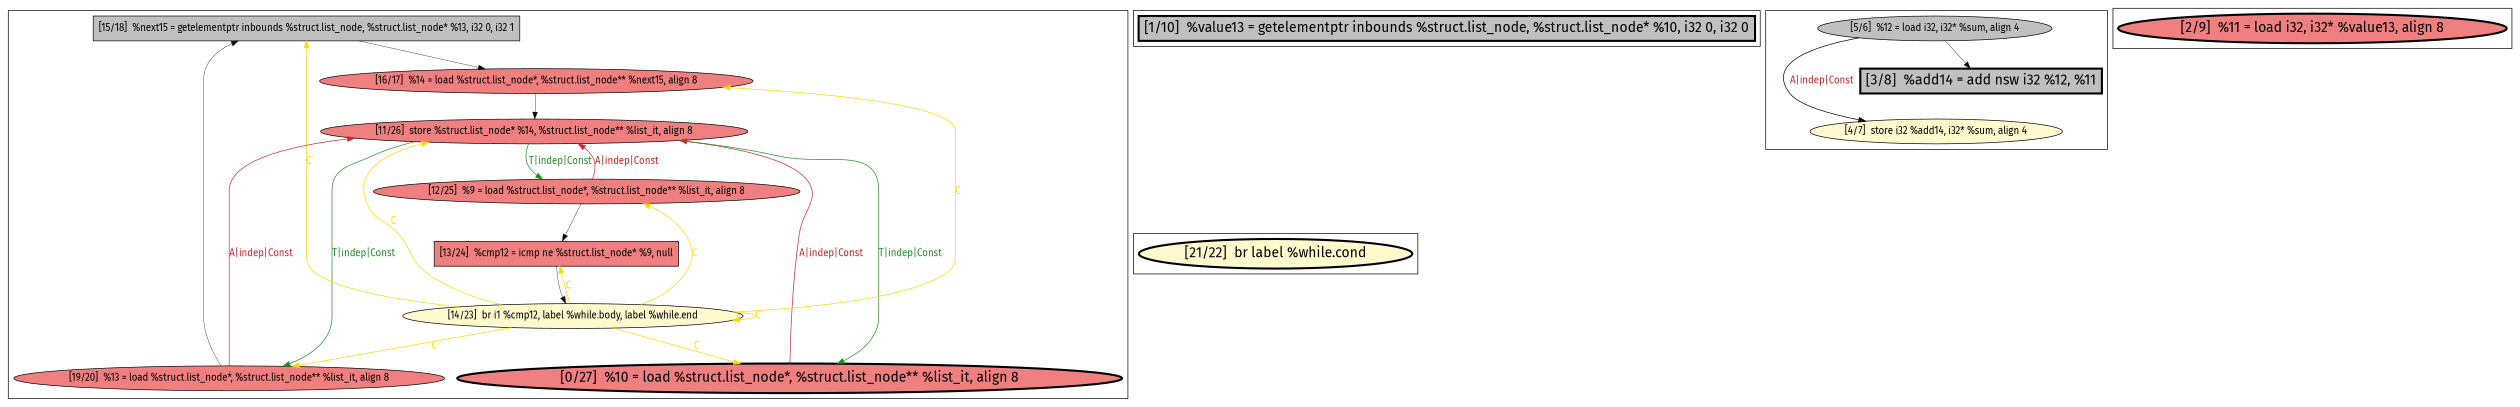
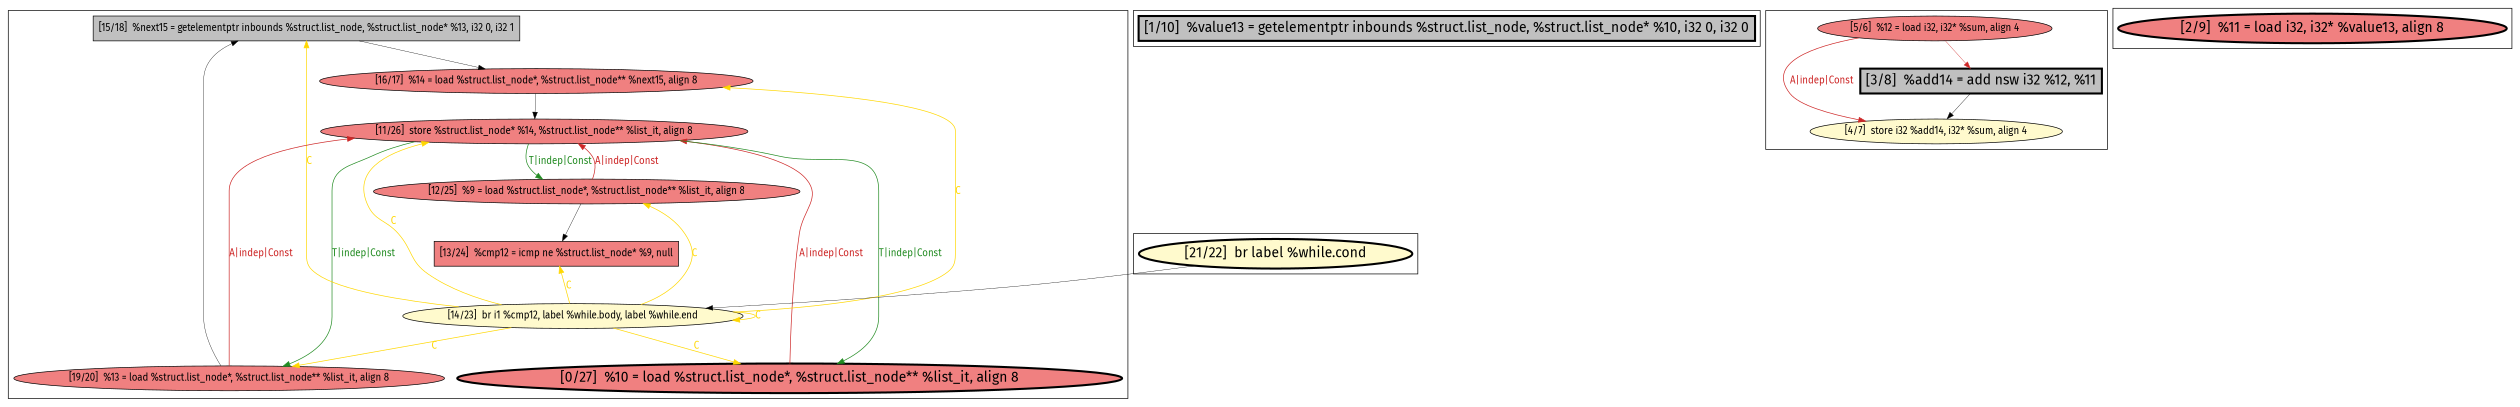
(1935, 28) -> (1935, 28)
(1956, 52) -> (1956, 52)
(1784, 79) -> (1784, 79)
none -> (1961, 104)
(558, 282) -> (955, 292)
